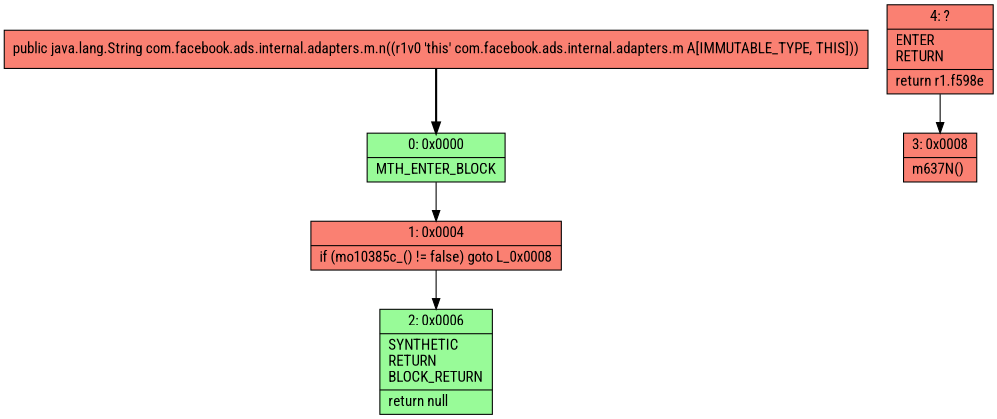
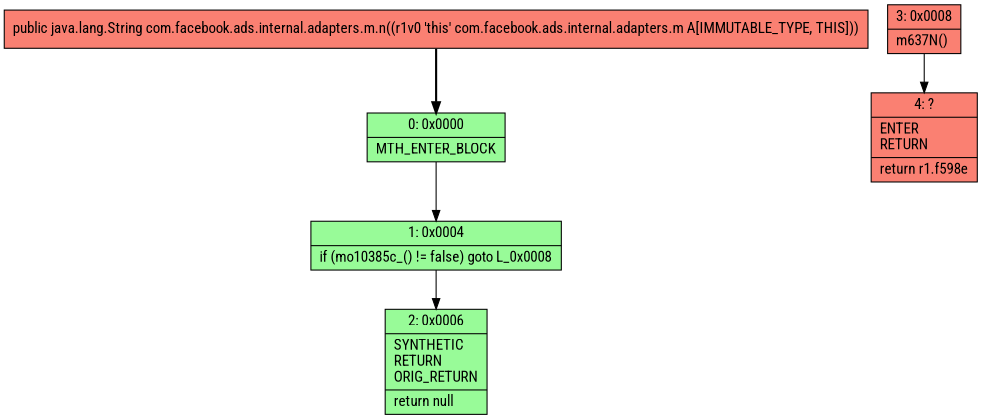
(940, 108) -> (924, 68)
(436, 246) -> (436, 246)
(436, 377) -> (436, 377)
